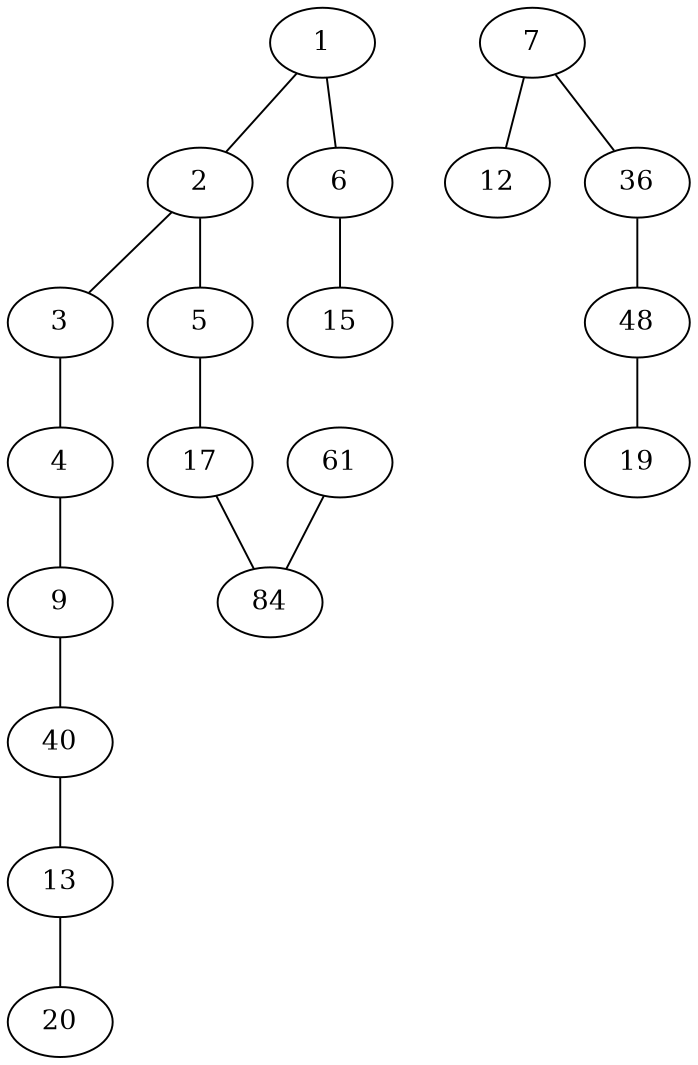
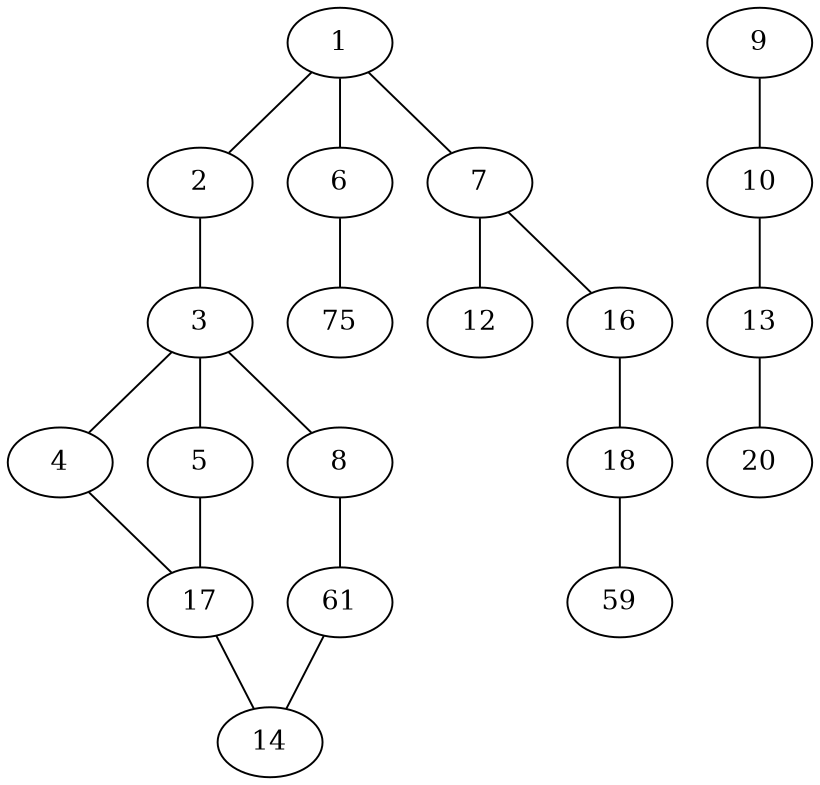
none -> (410, 112)
(637, 183) -> (620, 323)
(200, 253) -> (200, 393)
(340, 323) -> (340, 323)
(637, 323) -> (620, 462)
none -> (340, 462)
(637, 462) -> (620, 602)
(60, 533) -> (130, 532)
(270, 602) -> (270, 742)
(60, 742) -> (760, 183)
